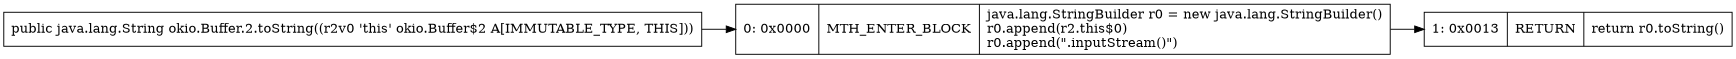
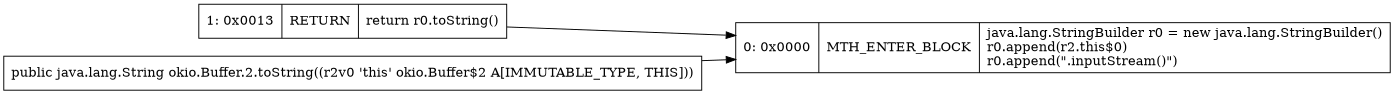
(1402, 29) -> (616, 31)
